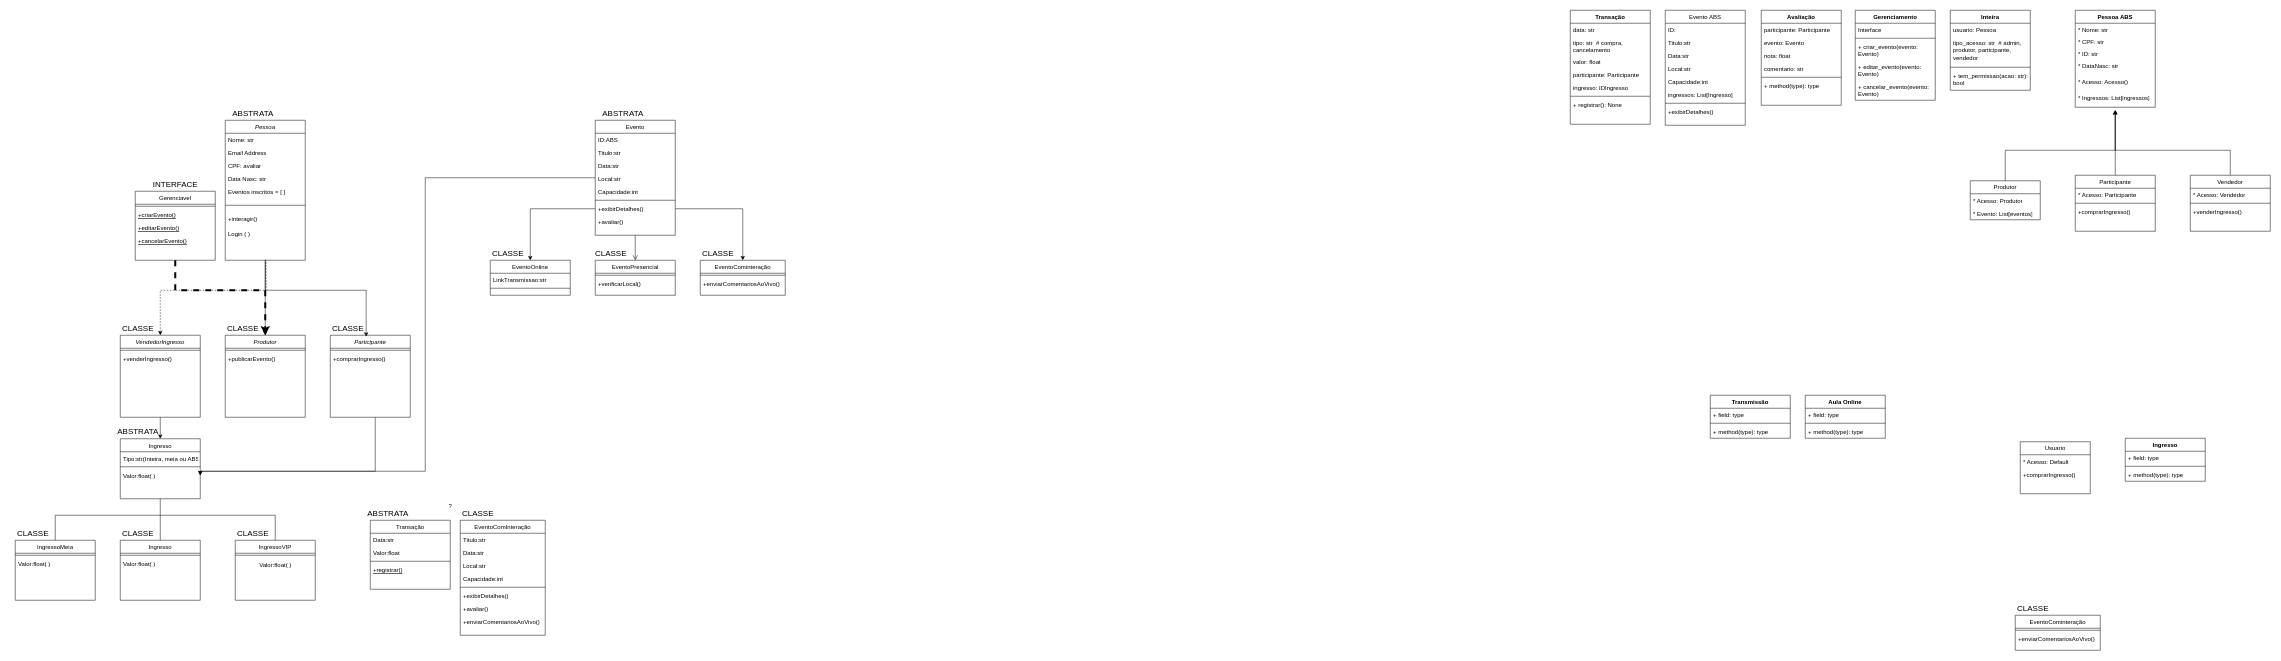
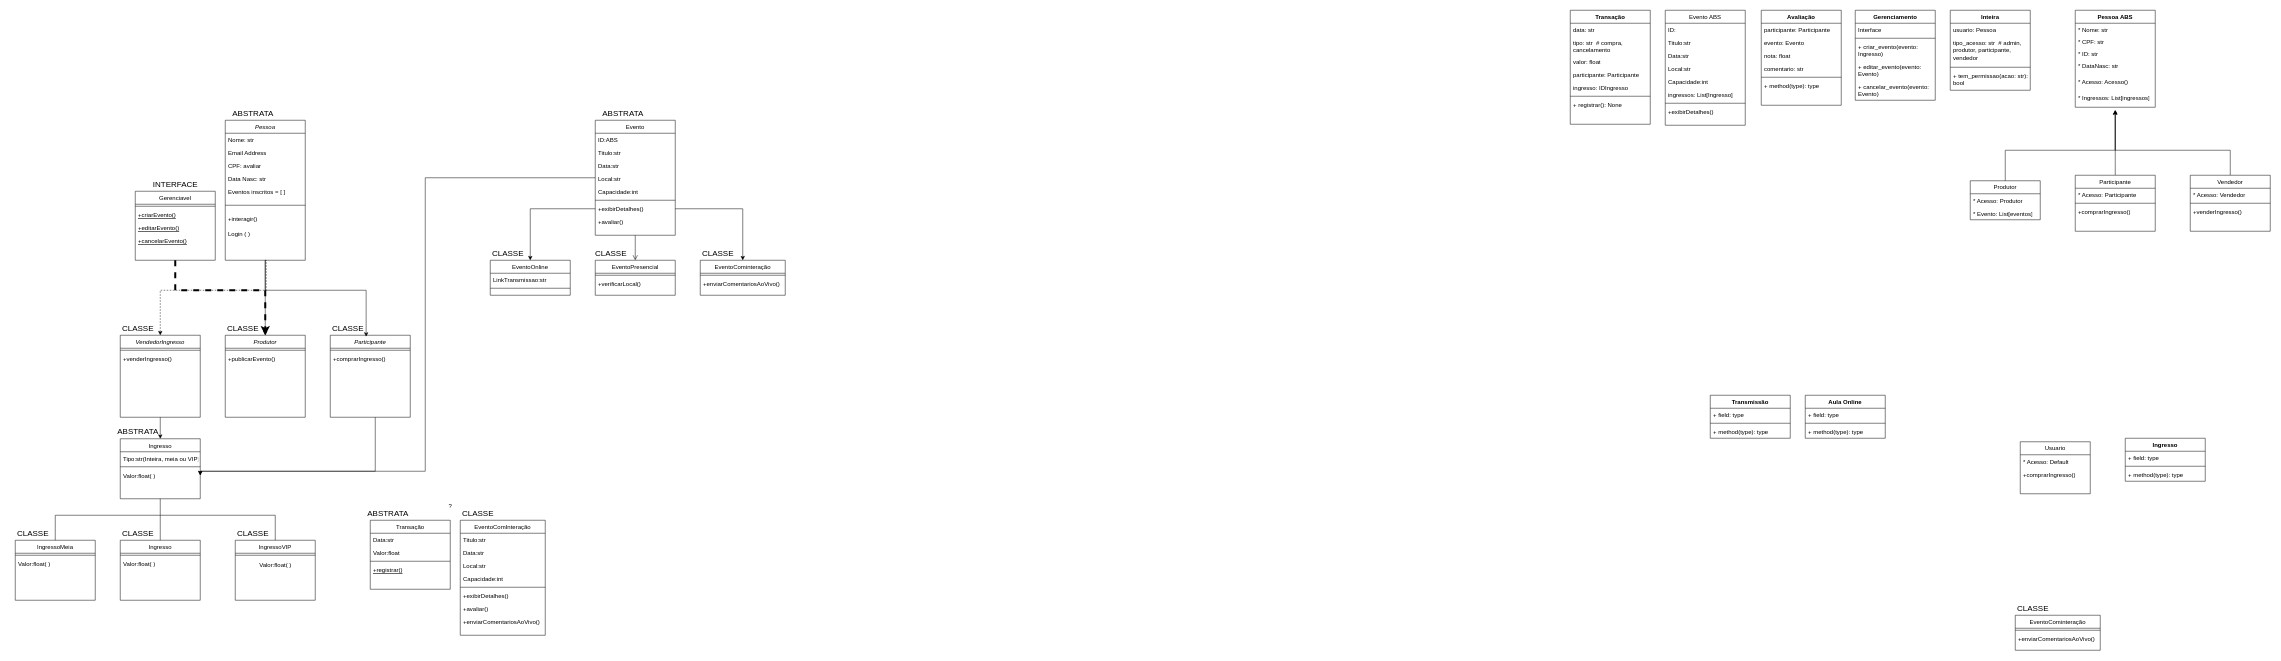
(1896, 51) -> (1896, 51)
(167, 459) -> (167, 459)
